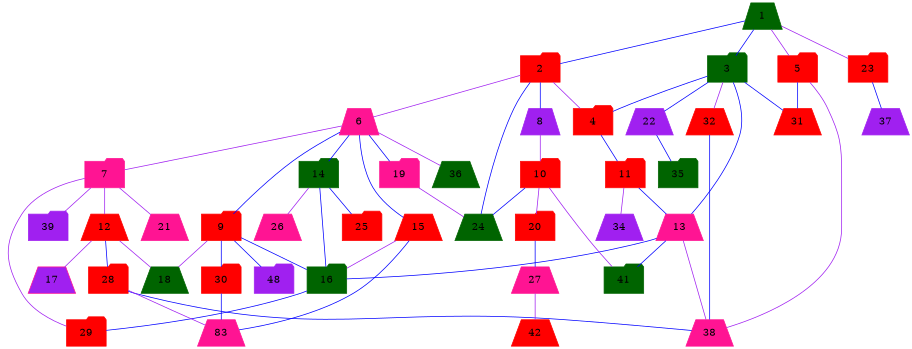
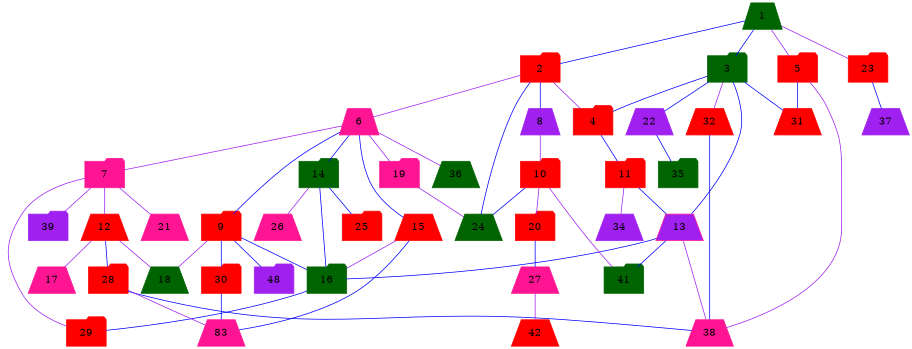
(379, 148) -> (379, 148)
(680, 227) -> (680, 227)
(52, 280) -> (52, 280)
